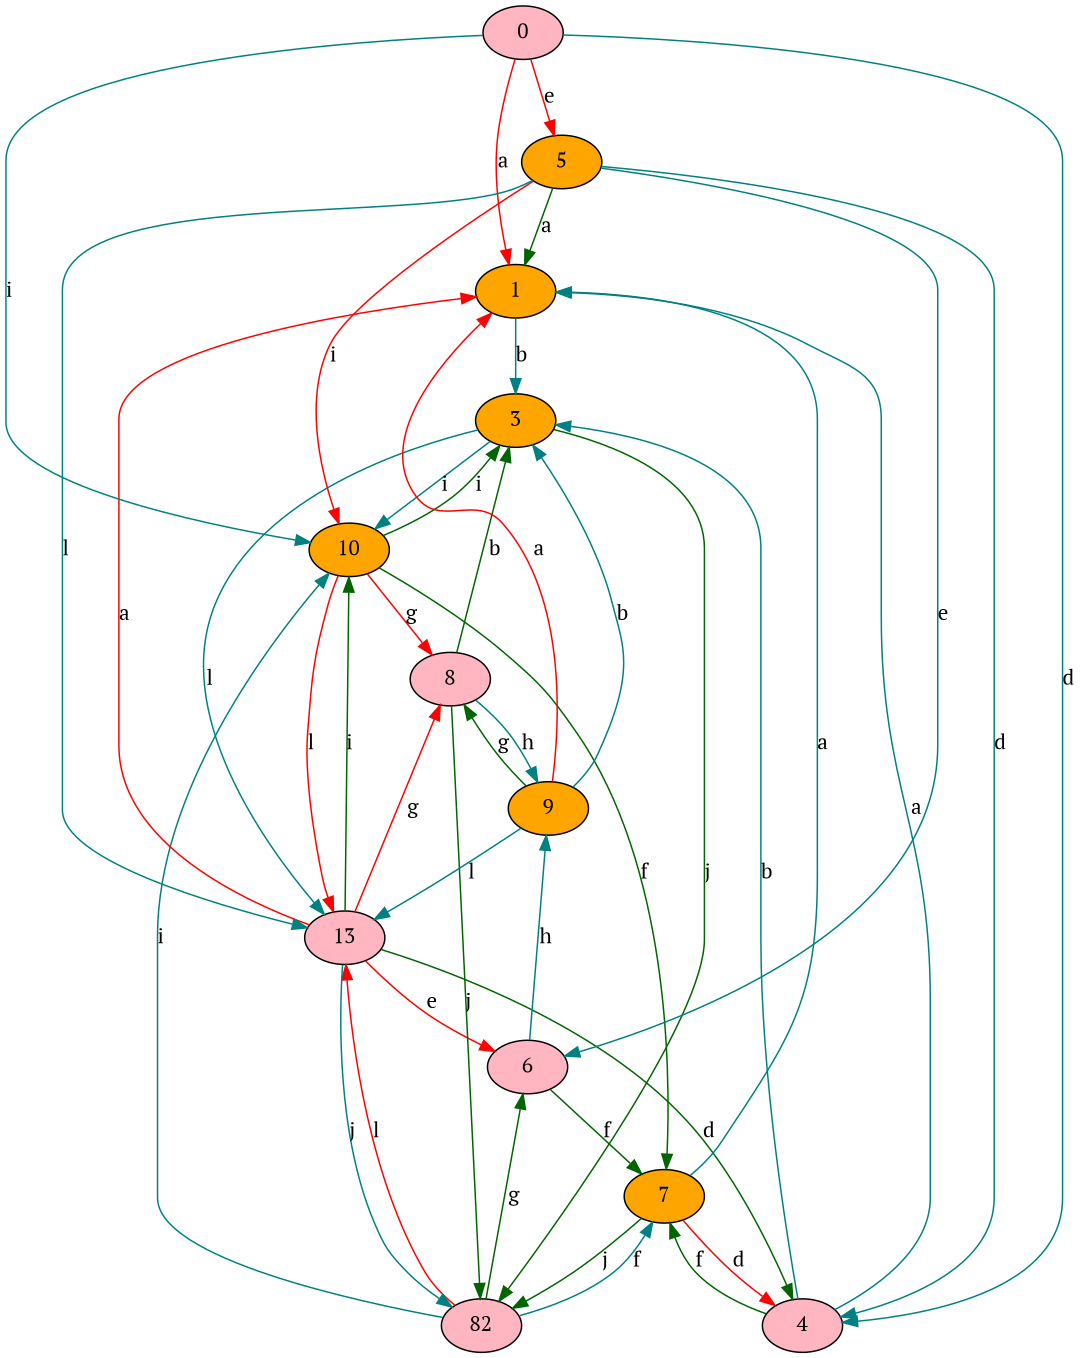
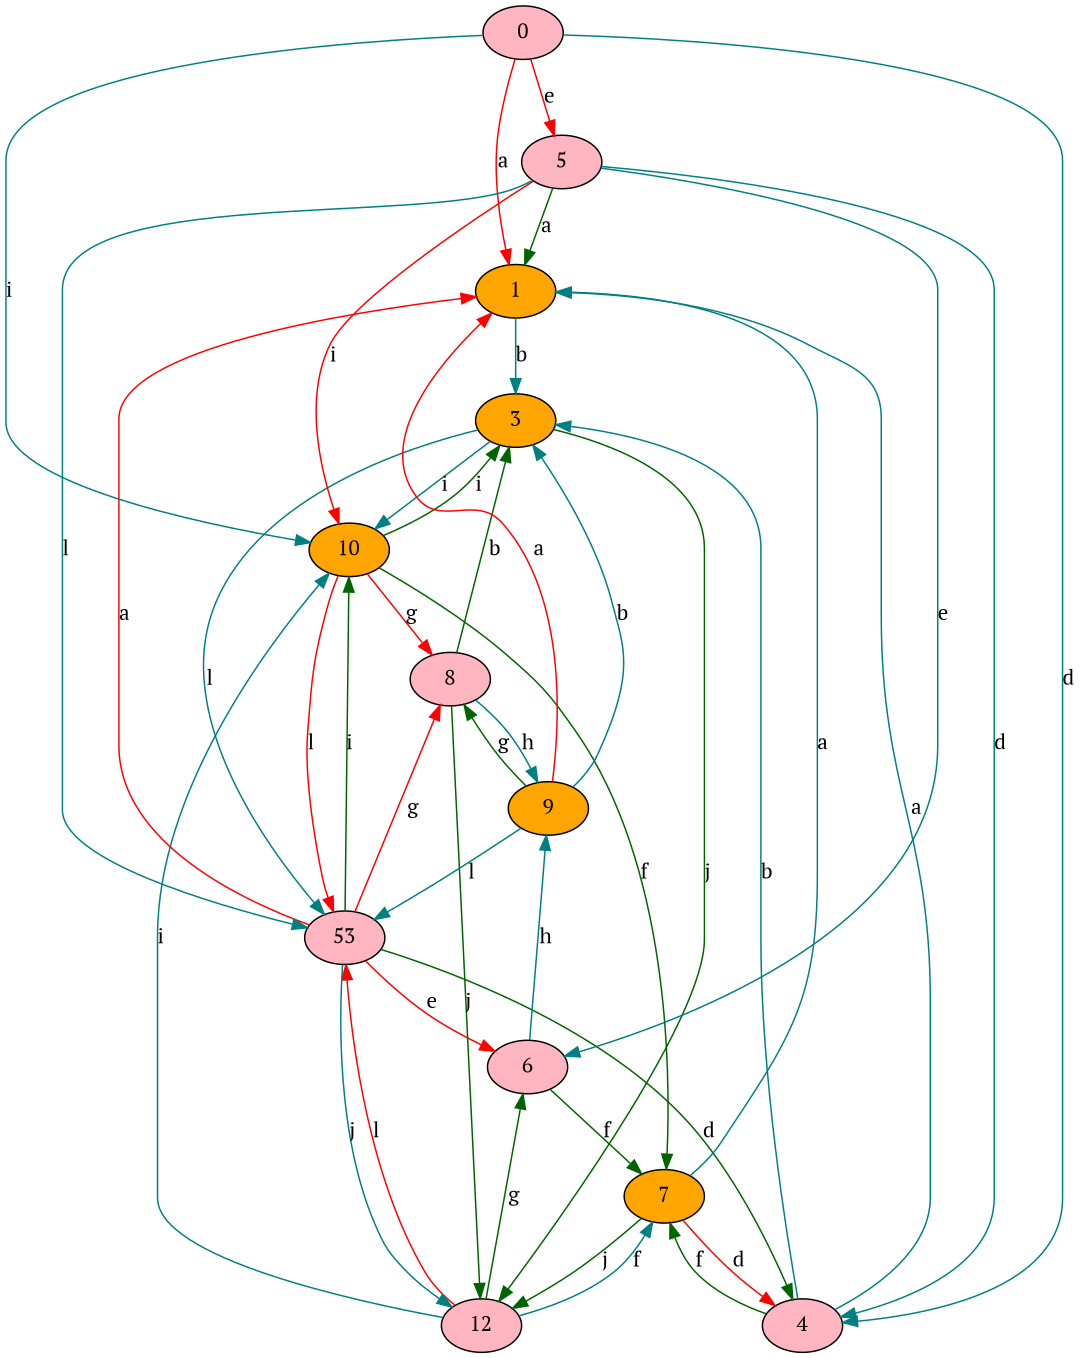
(562, 162) -> (562, 162)
(345, 938) -> (345, 938)
(482, 1326) -> (482, 1326)
